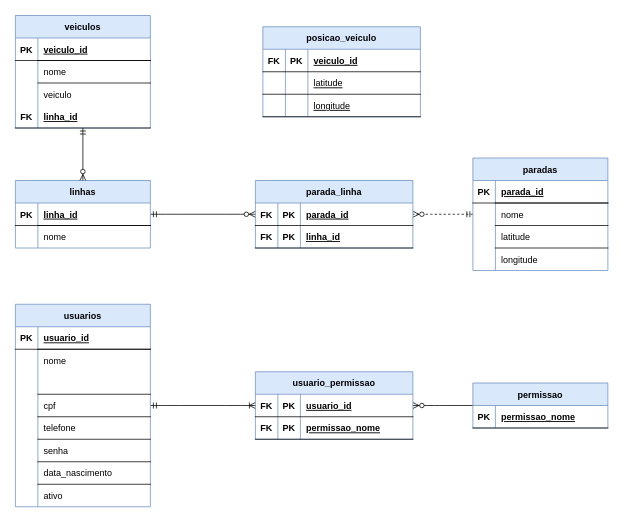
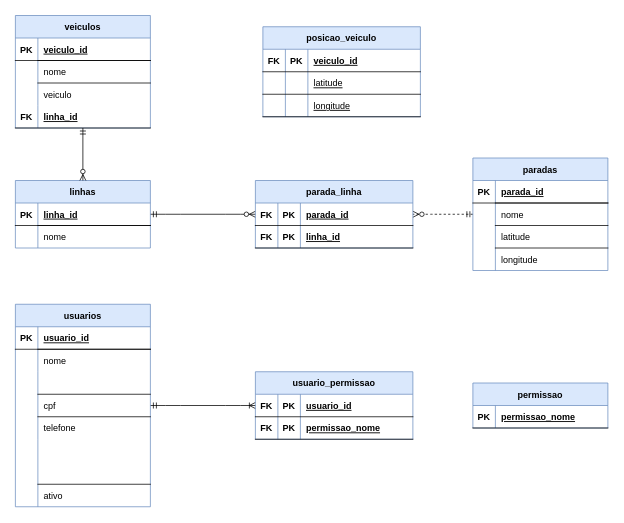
(440, 405) -> none
(94, 450) -> none
(94, 473) -> none
